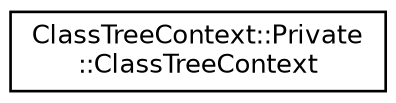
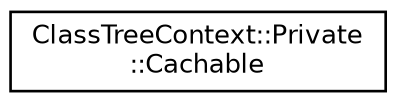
(198, 52) -> (198, 52)
